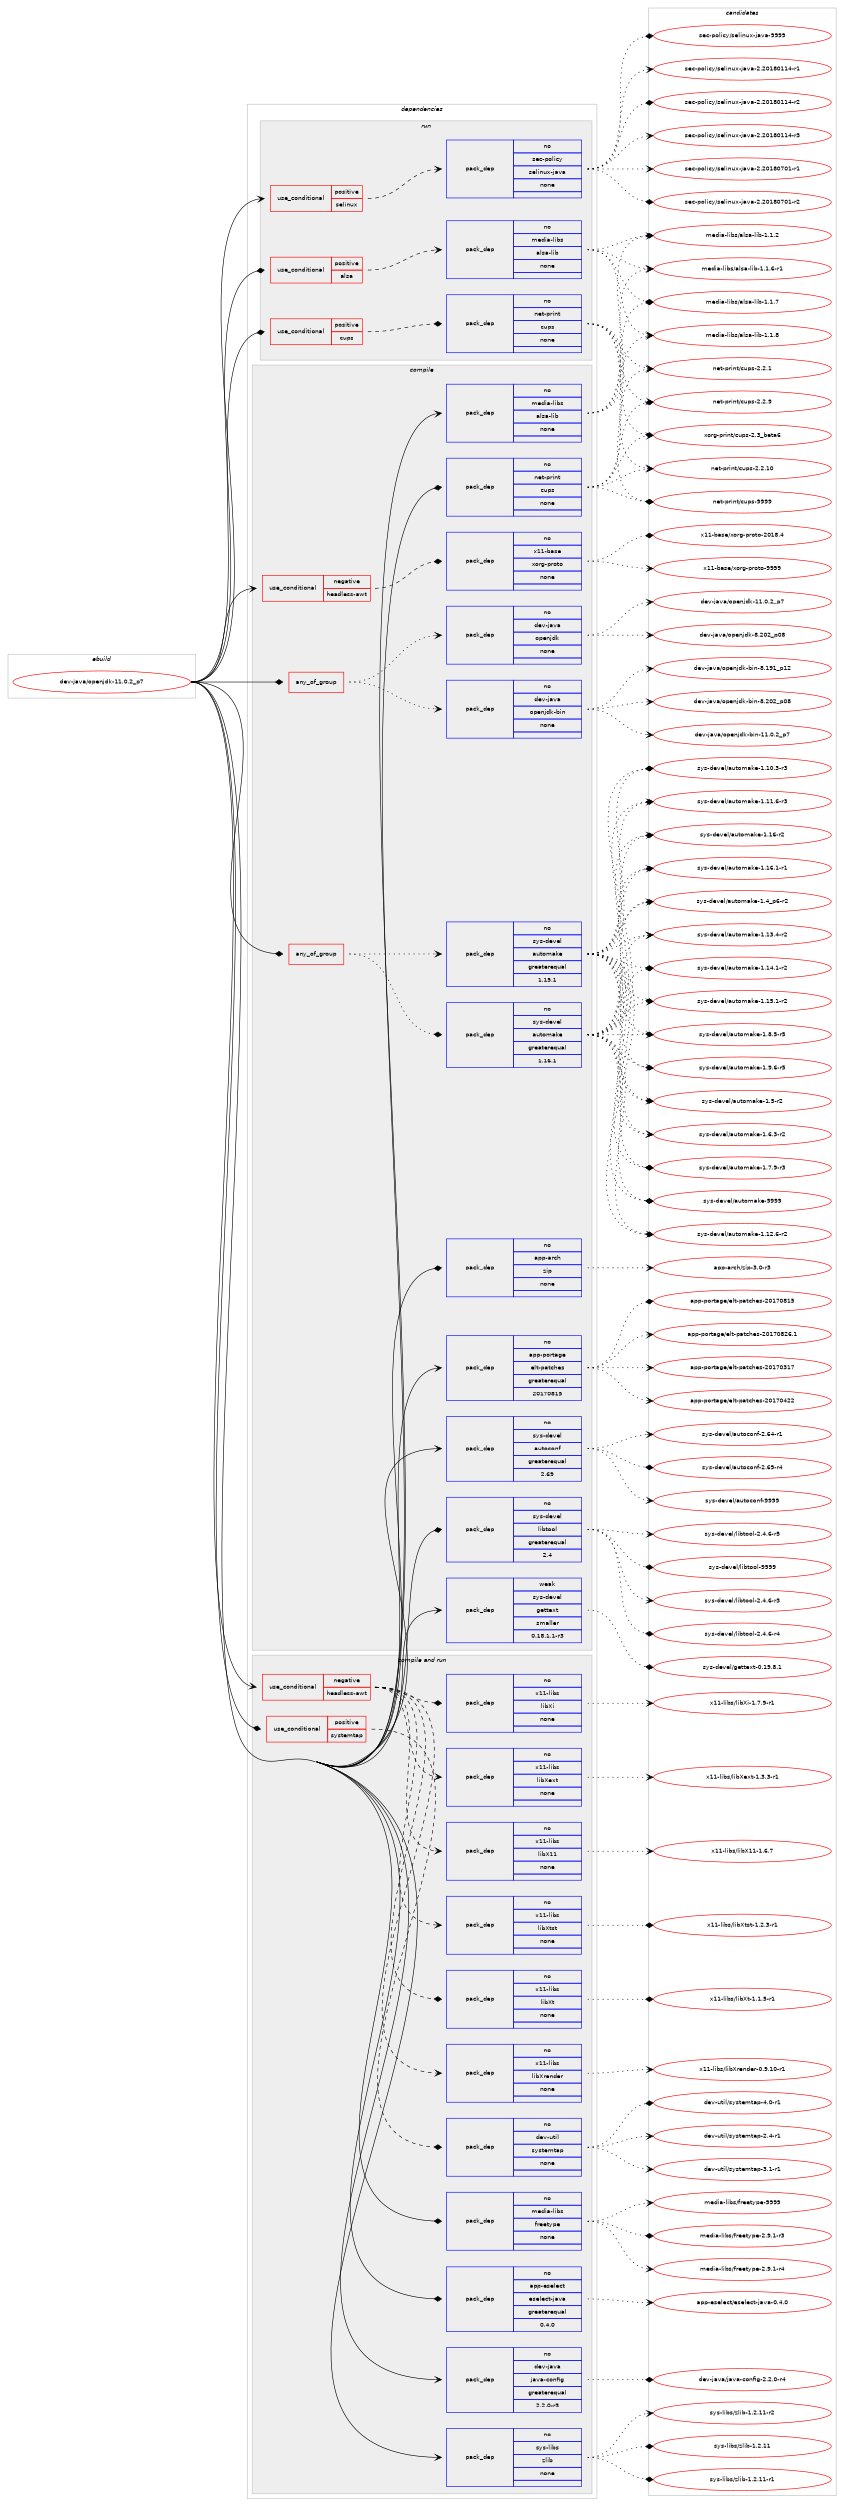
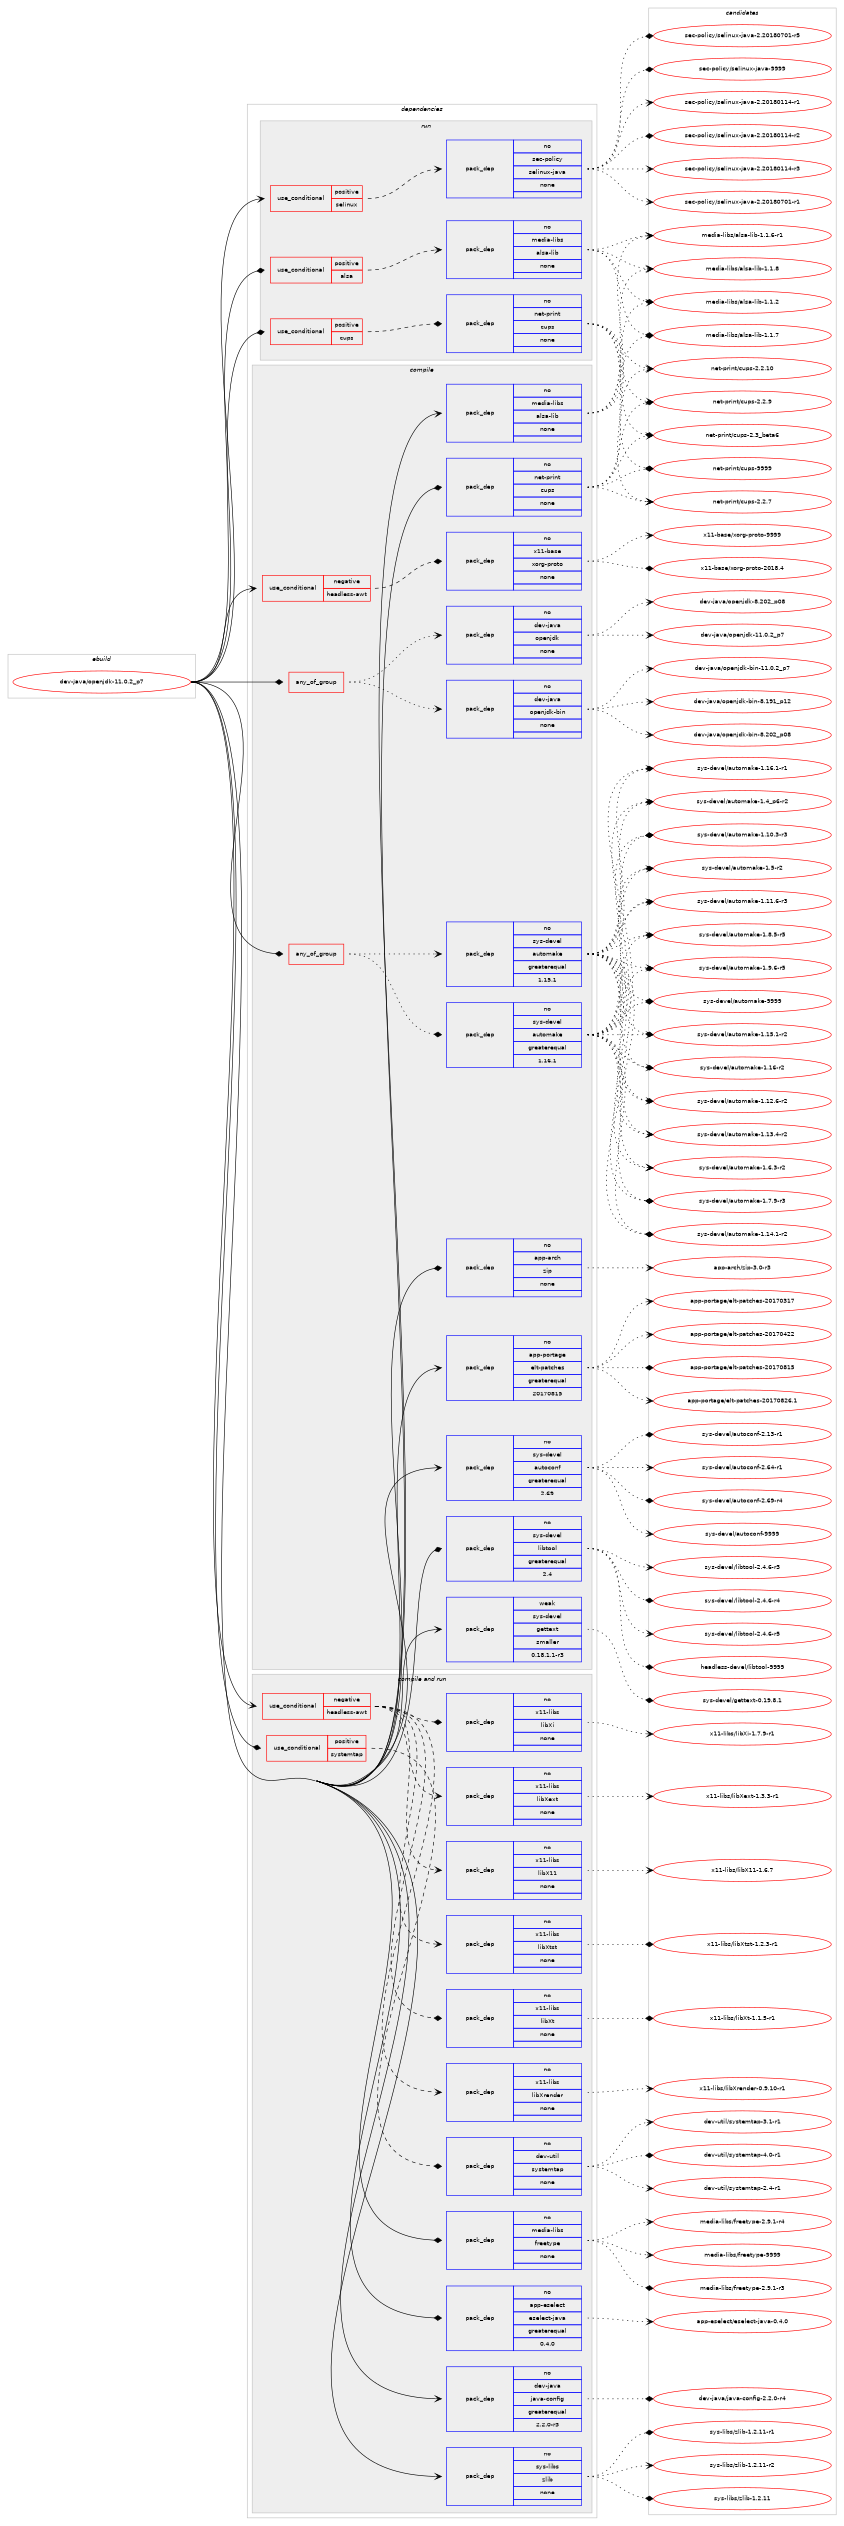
(742, 202) -> (742, 36)
(742, 369) -> (742, 502)
(742, 435) -> (742, 435)
none -> (742, 1434)
(742, 1568) -> (742, 1667)
